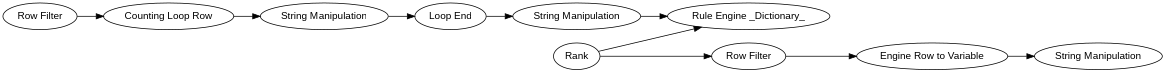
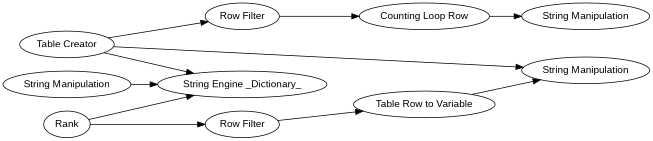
(451, 16) -> none
(749, 16) -> (242, 84)
none -> (67, 44)
(932, 56) -> (424, 104)
